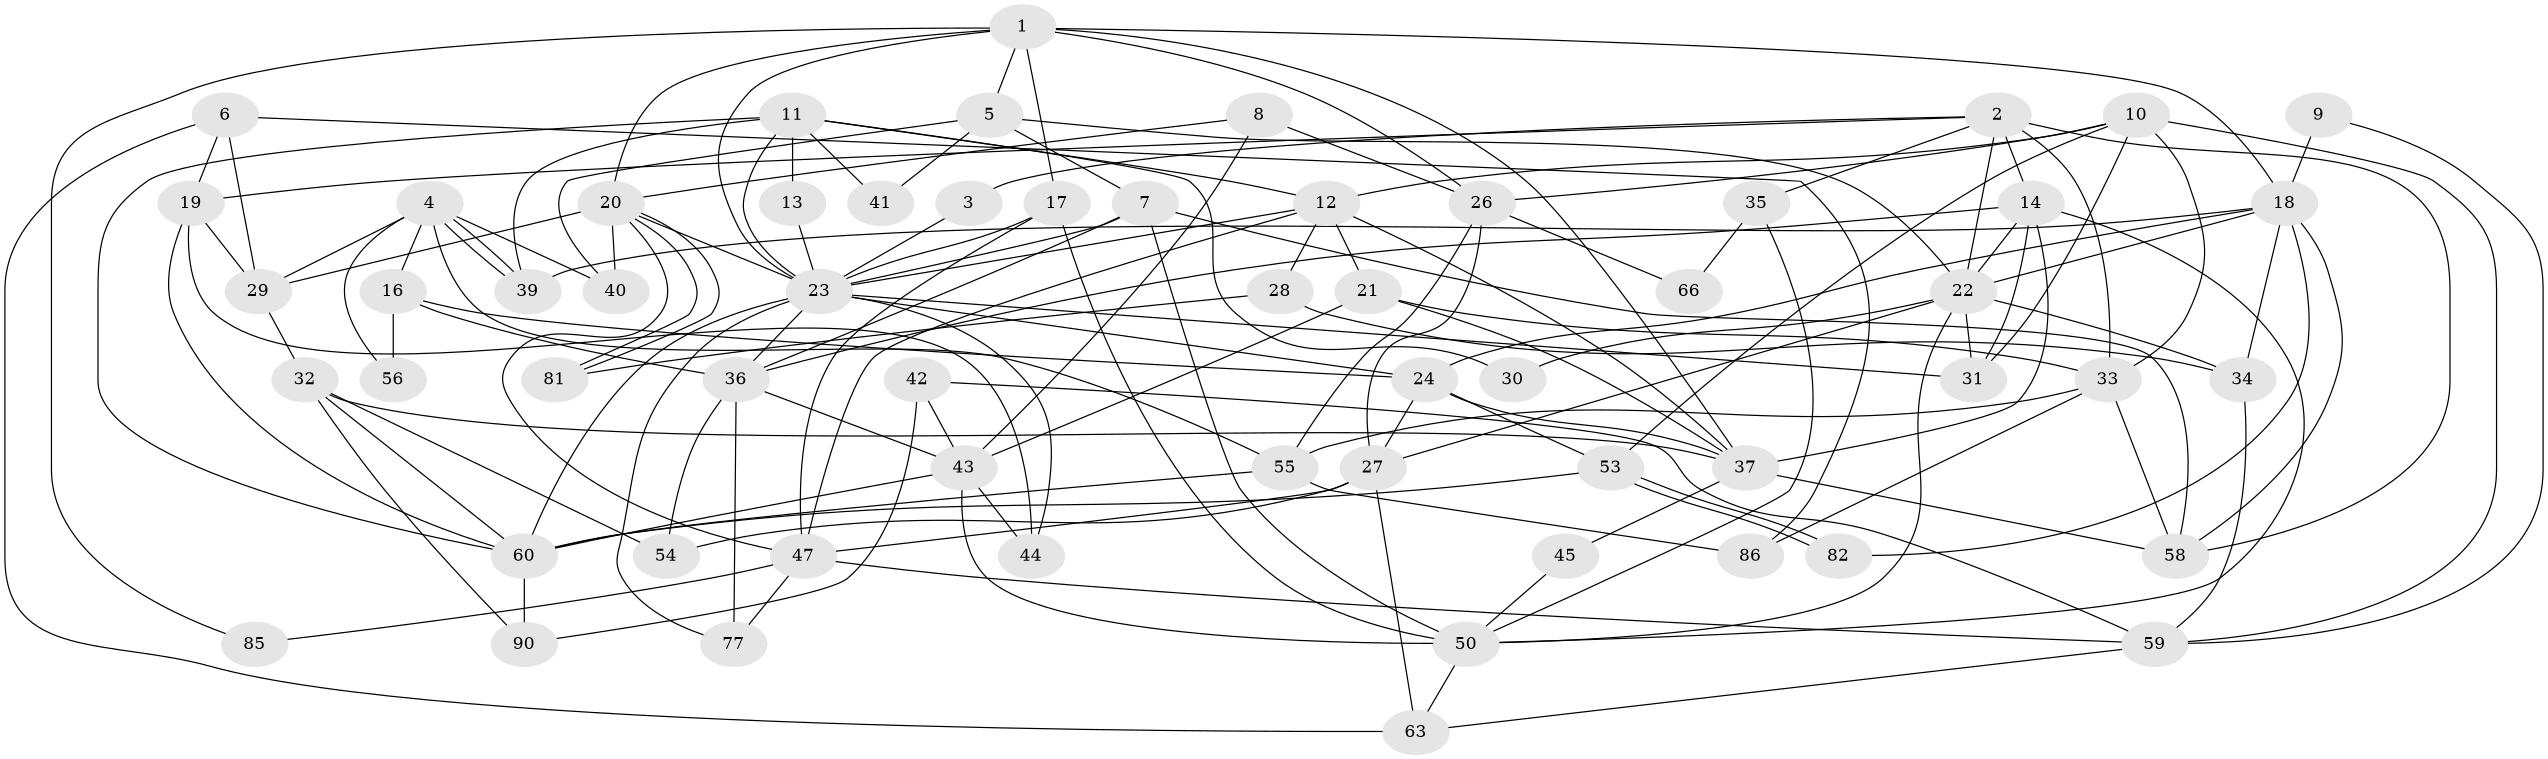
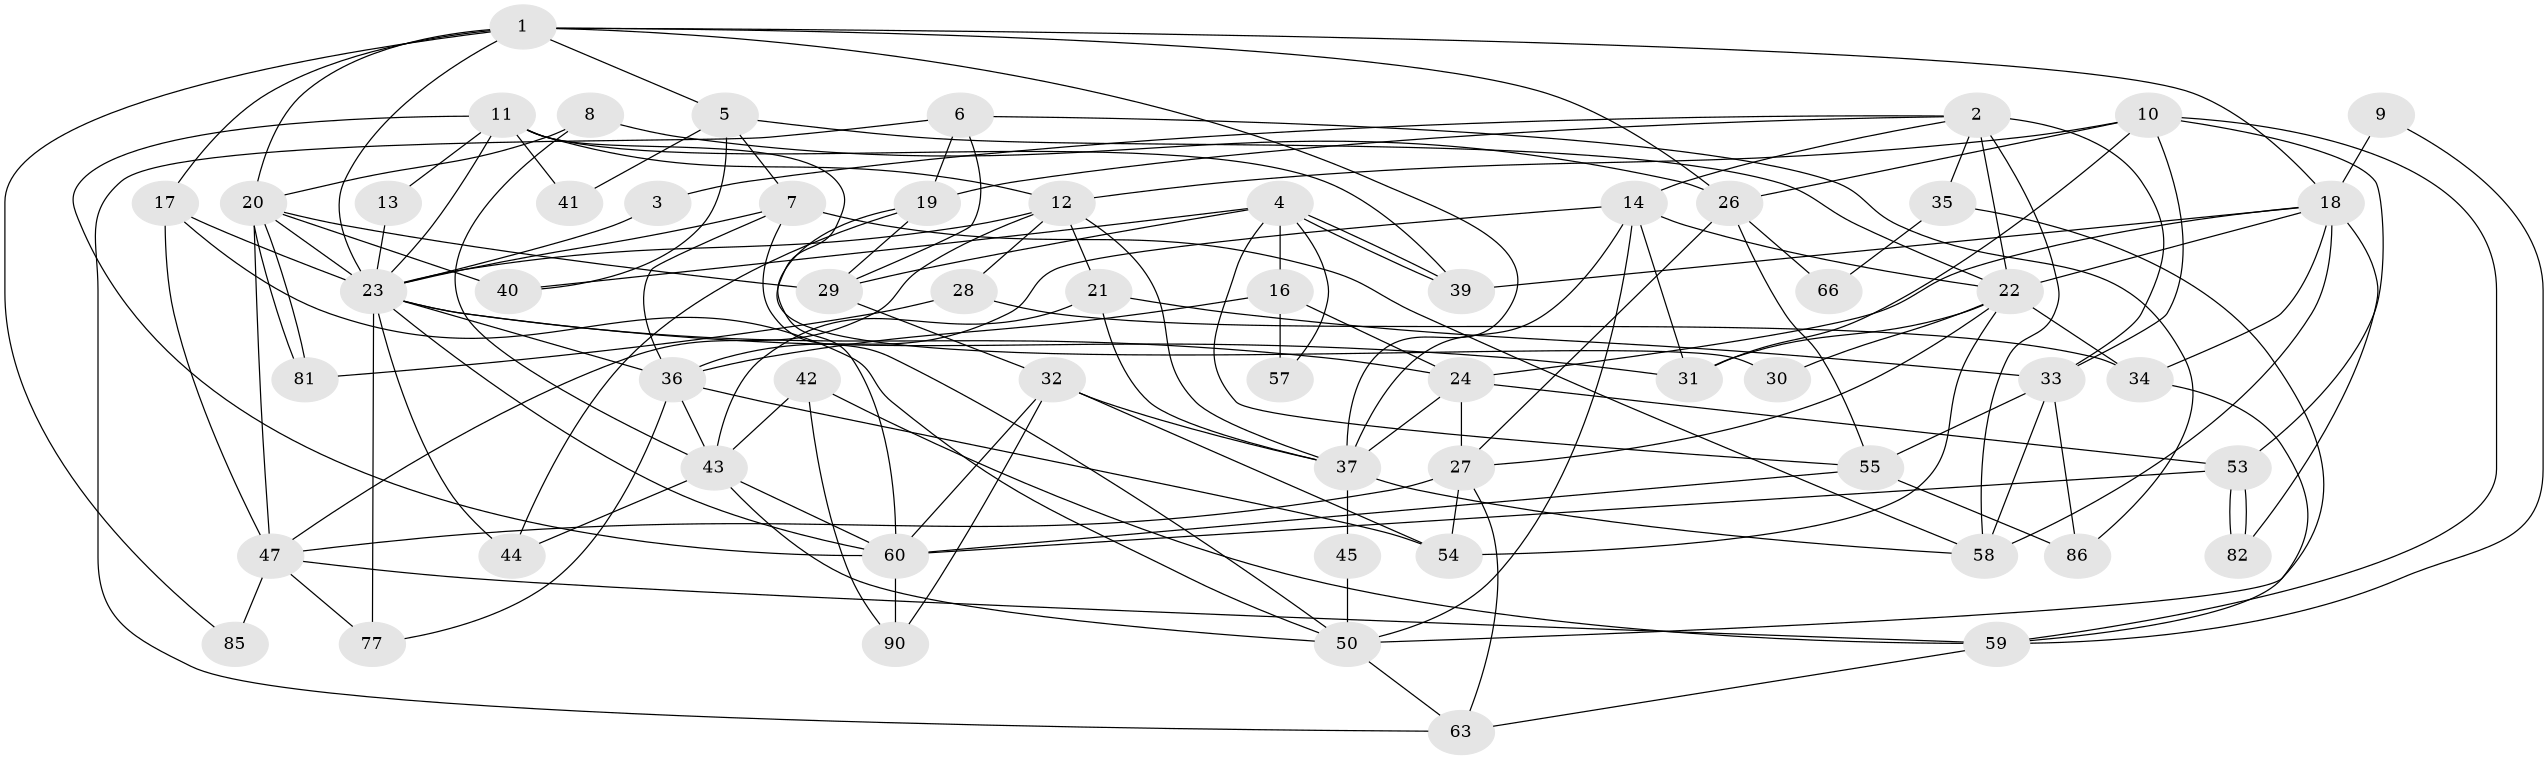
(393, 380) -> (1280, 380)
(1834, 603) -> (1801, 528)
